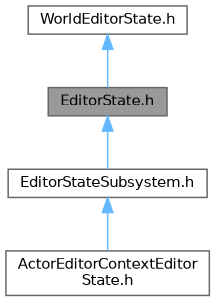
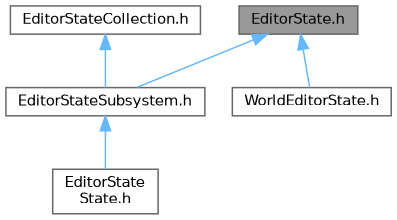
none -> (105, 20)
(108, 68) -> (306, 68)
(108, 273) -> (105, 192)
